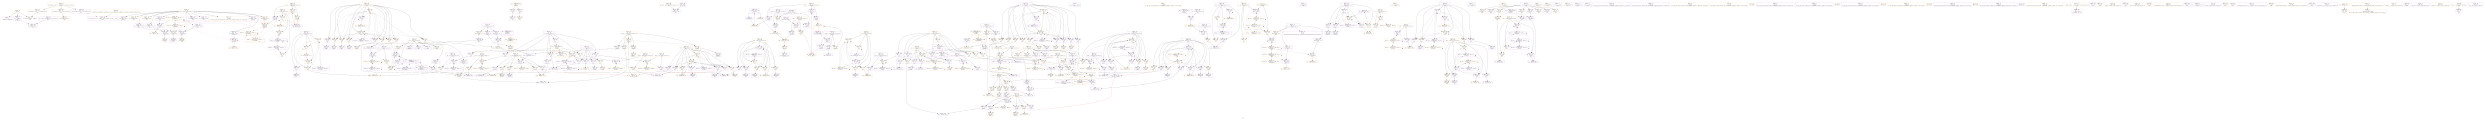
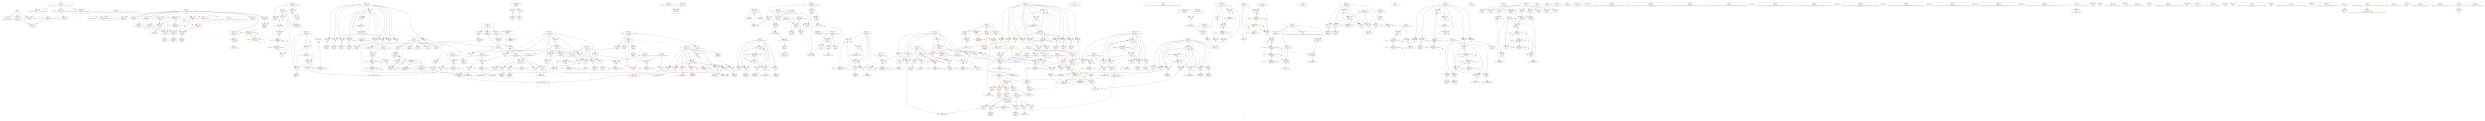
none -> (965, 33)
